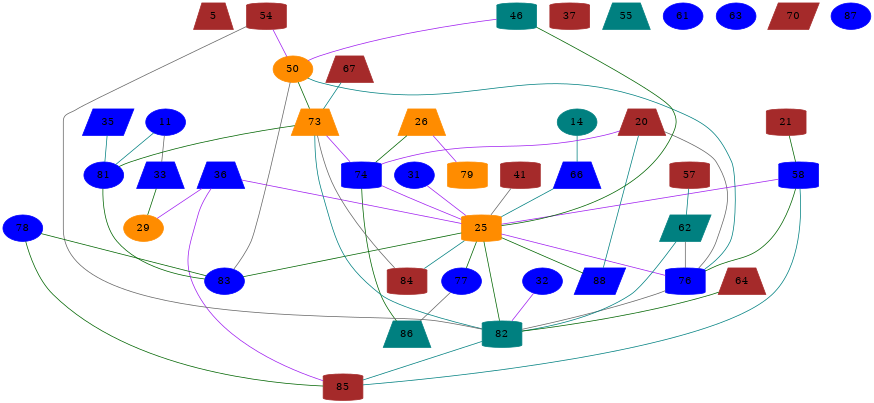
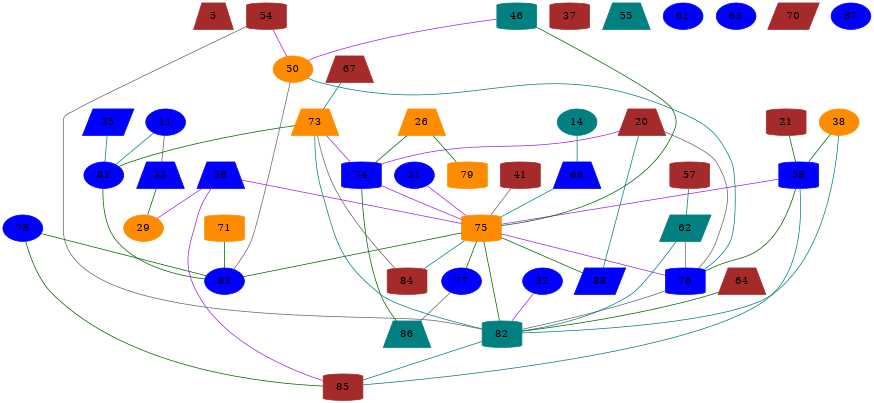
(304, 95) -> none
none -> (839, 122)
(442, 145) -> (442, 145)
none -> (225, 228)
(481, 228) -> (481, 228)
